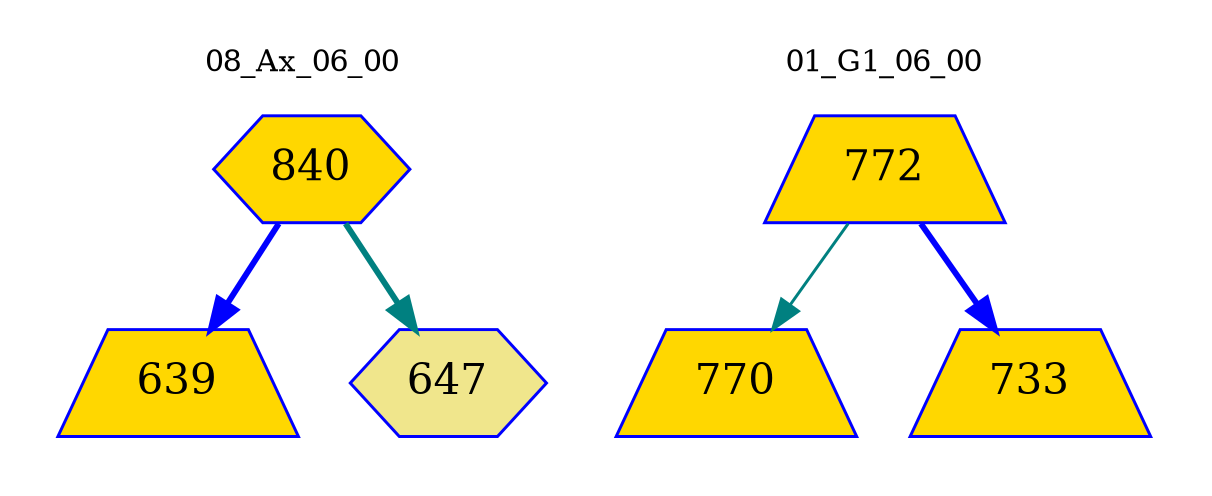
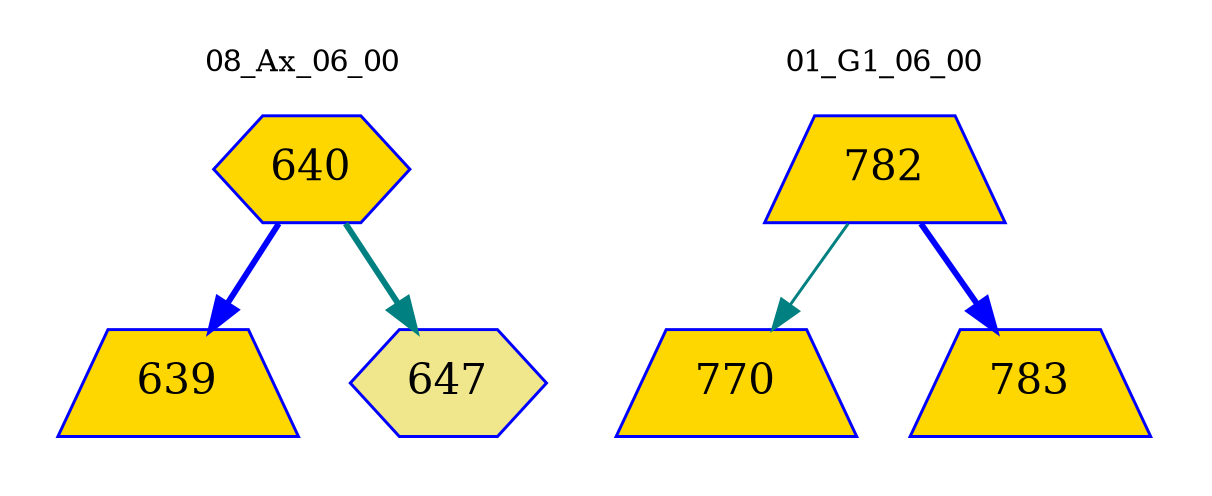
(312, 169) -> (312, 169)
(885, 169) -> (885, 169)
(1030, 383) -> (1030, 383)
